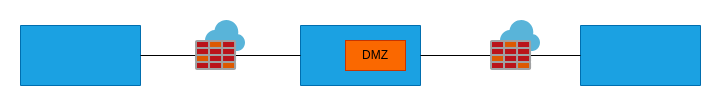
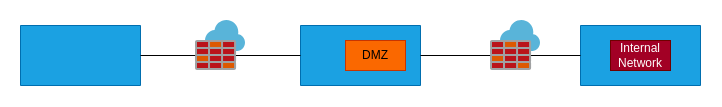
none -> (641, 56)
